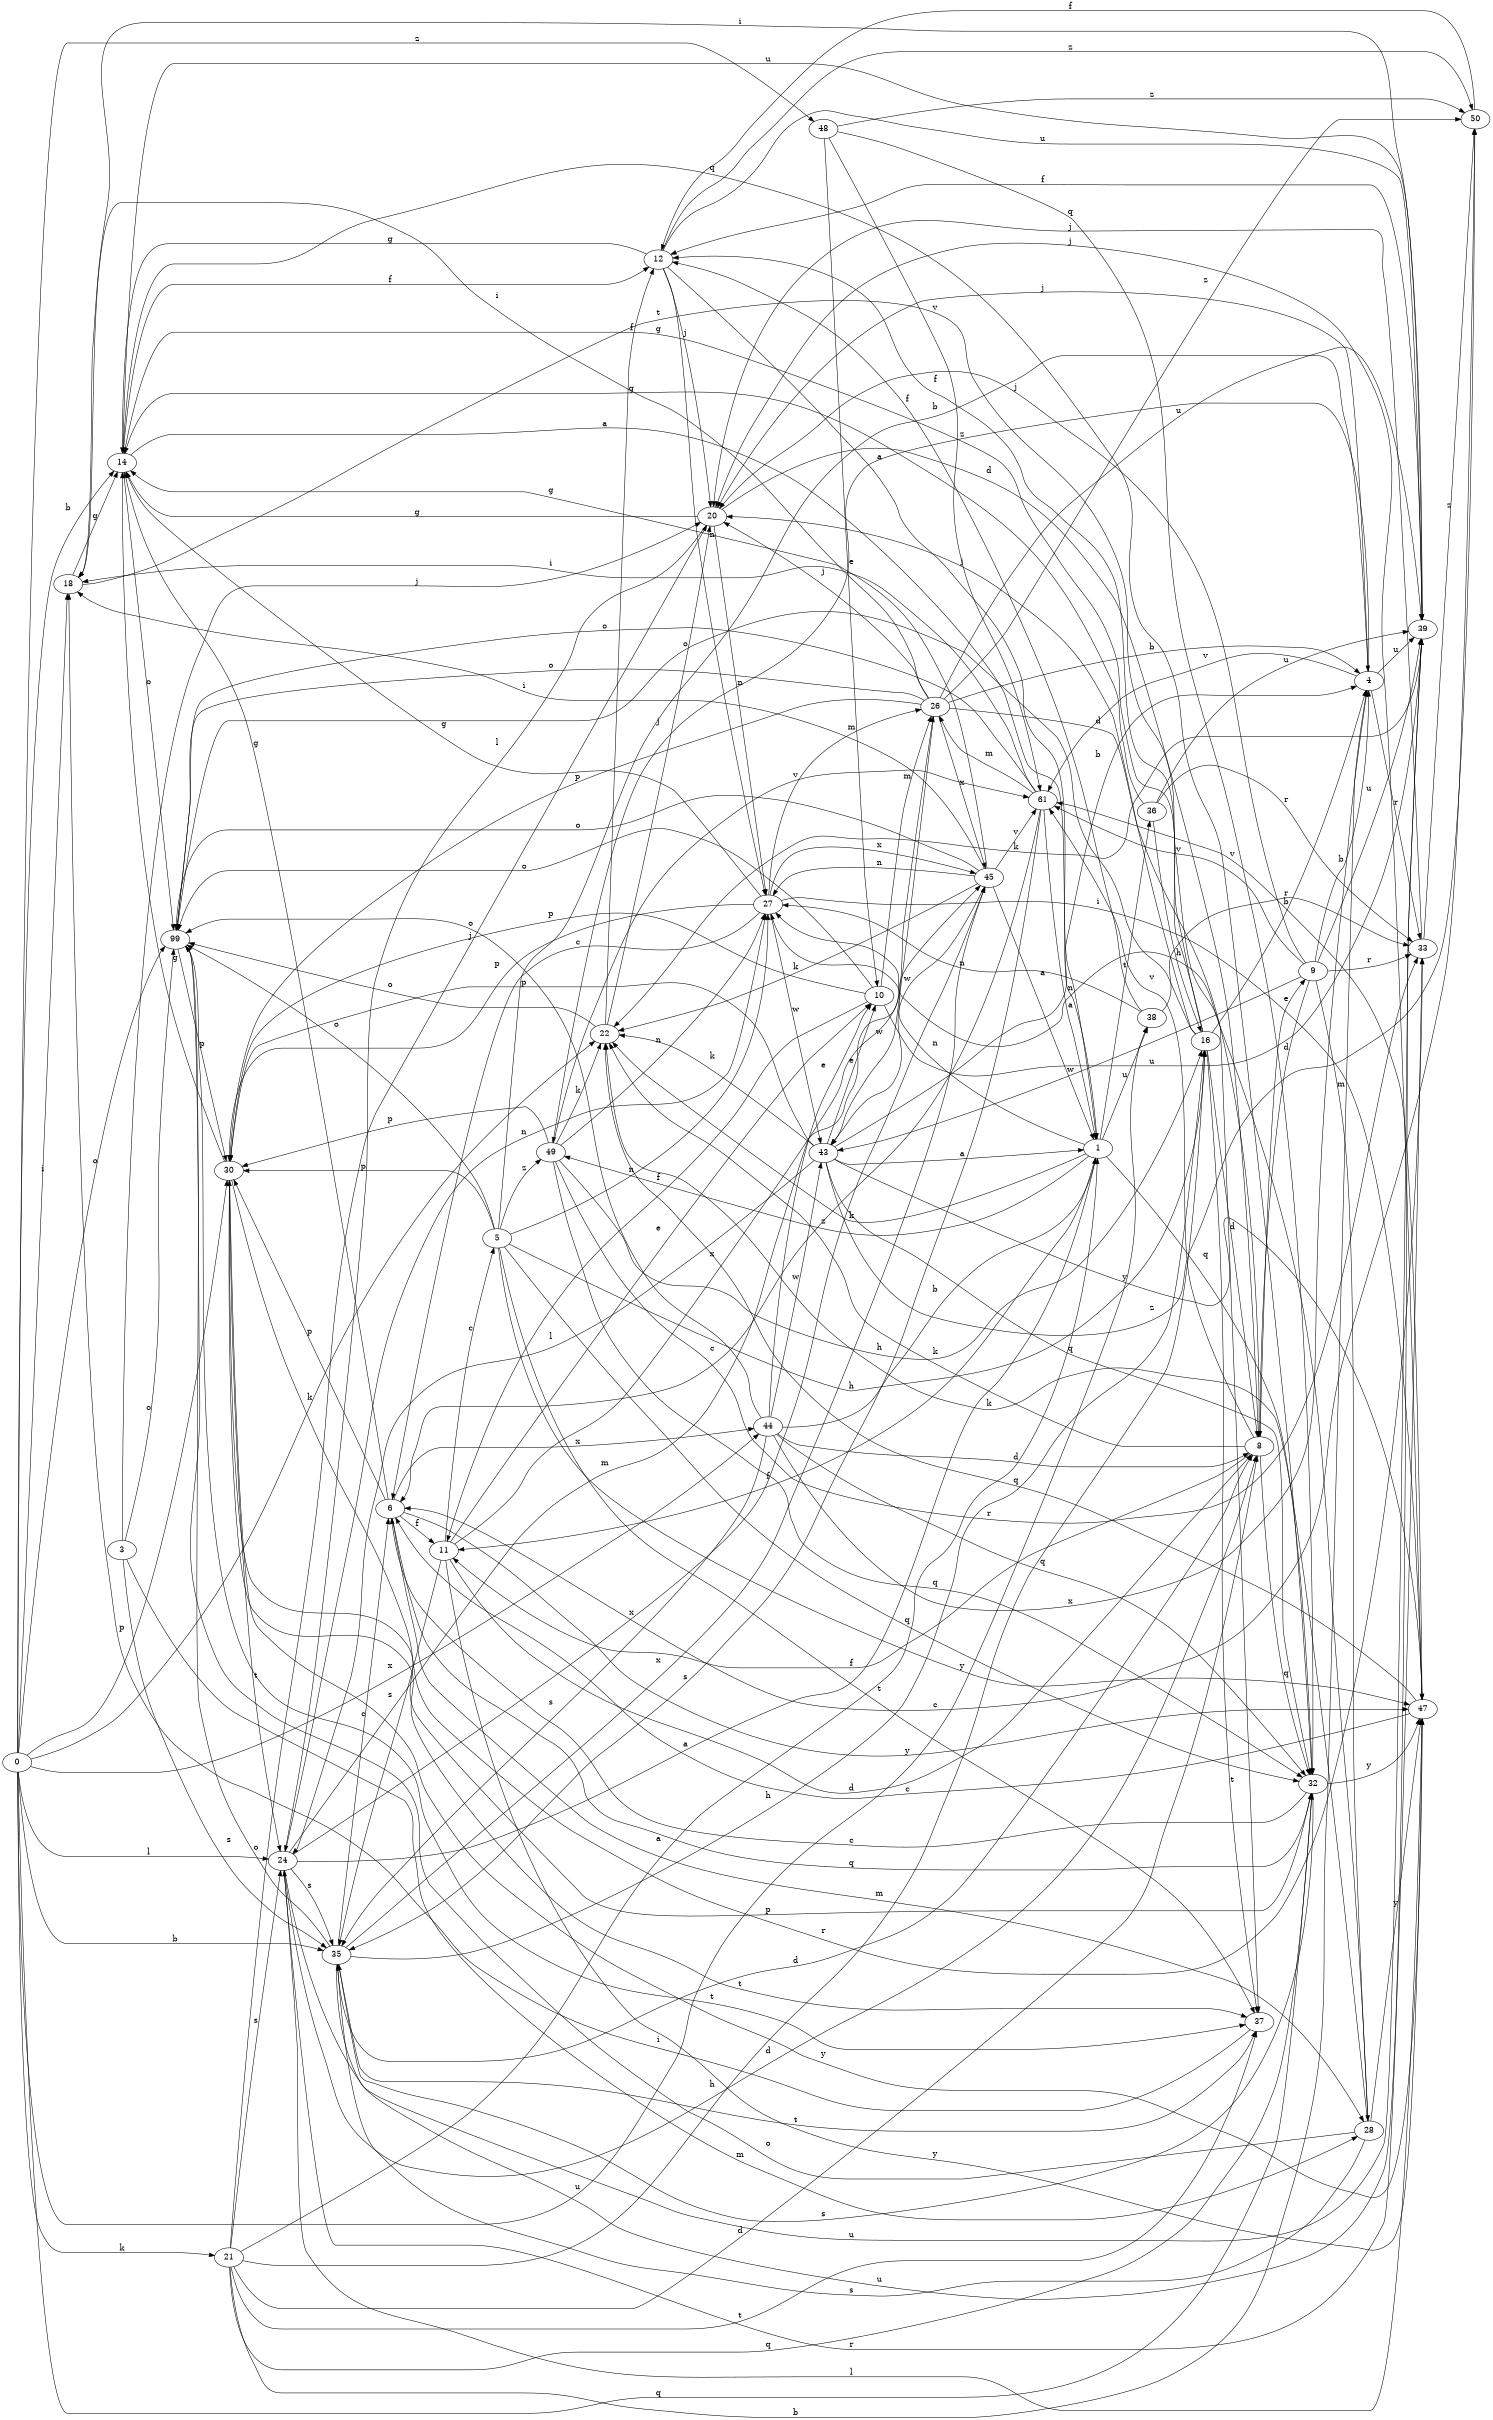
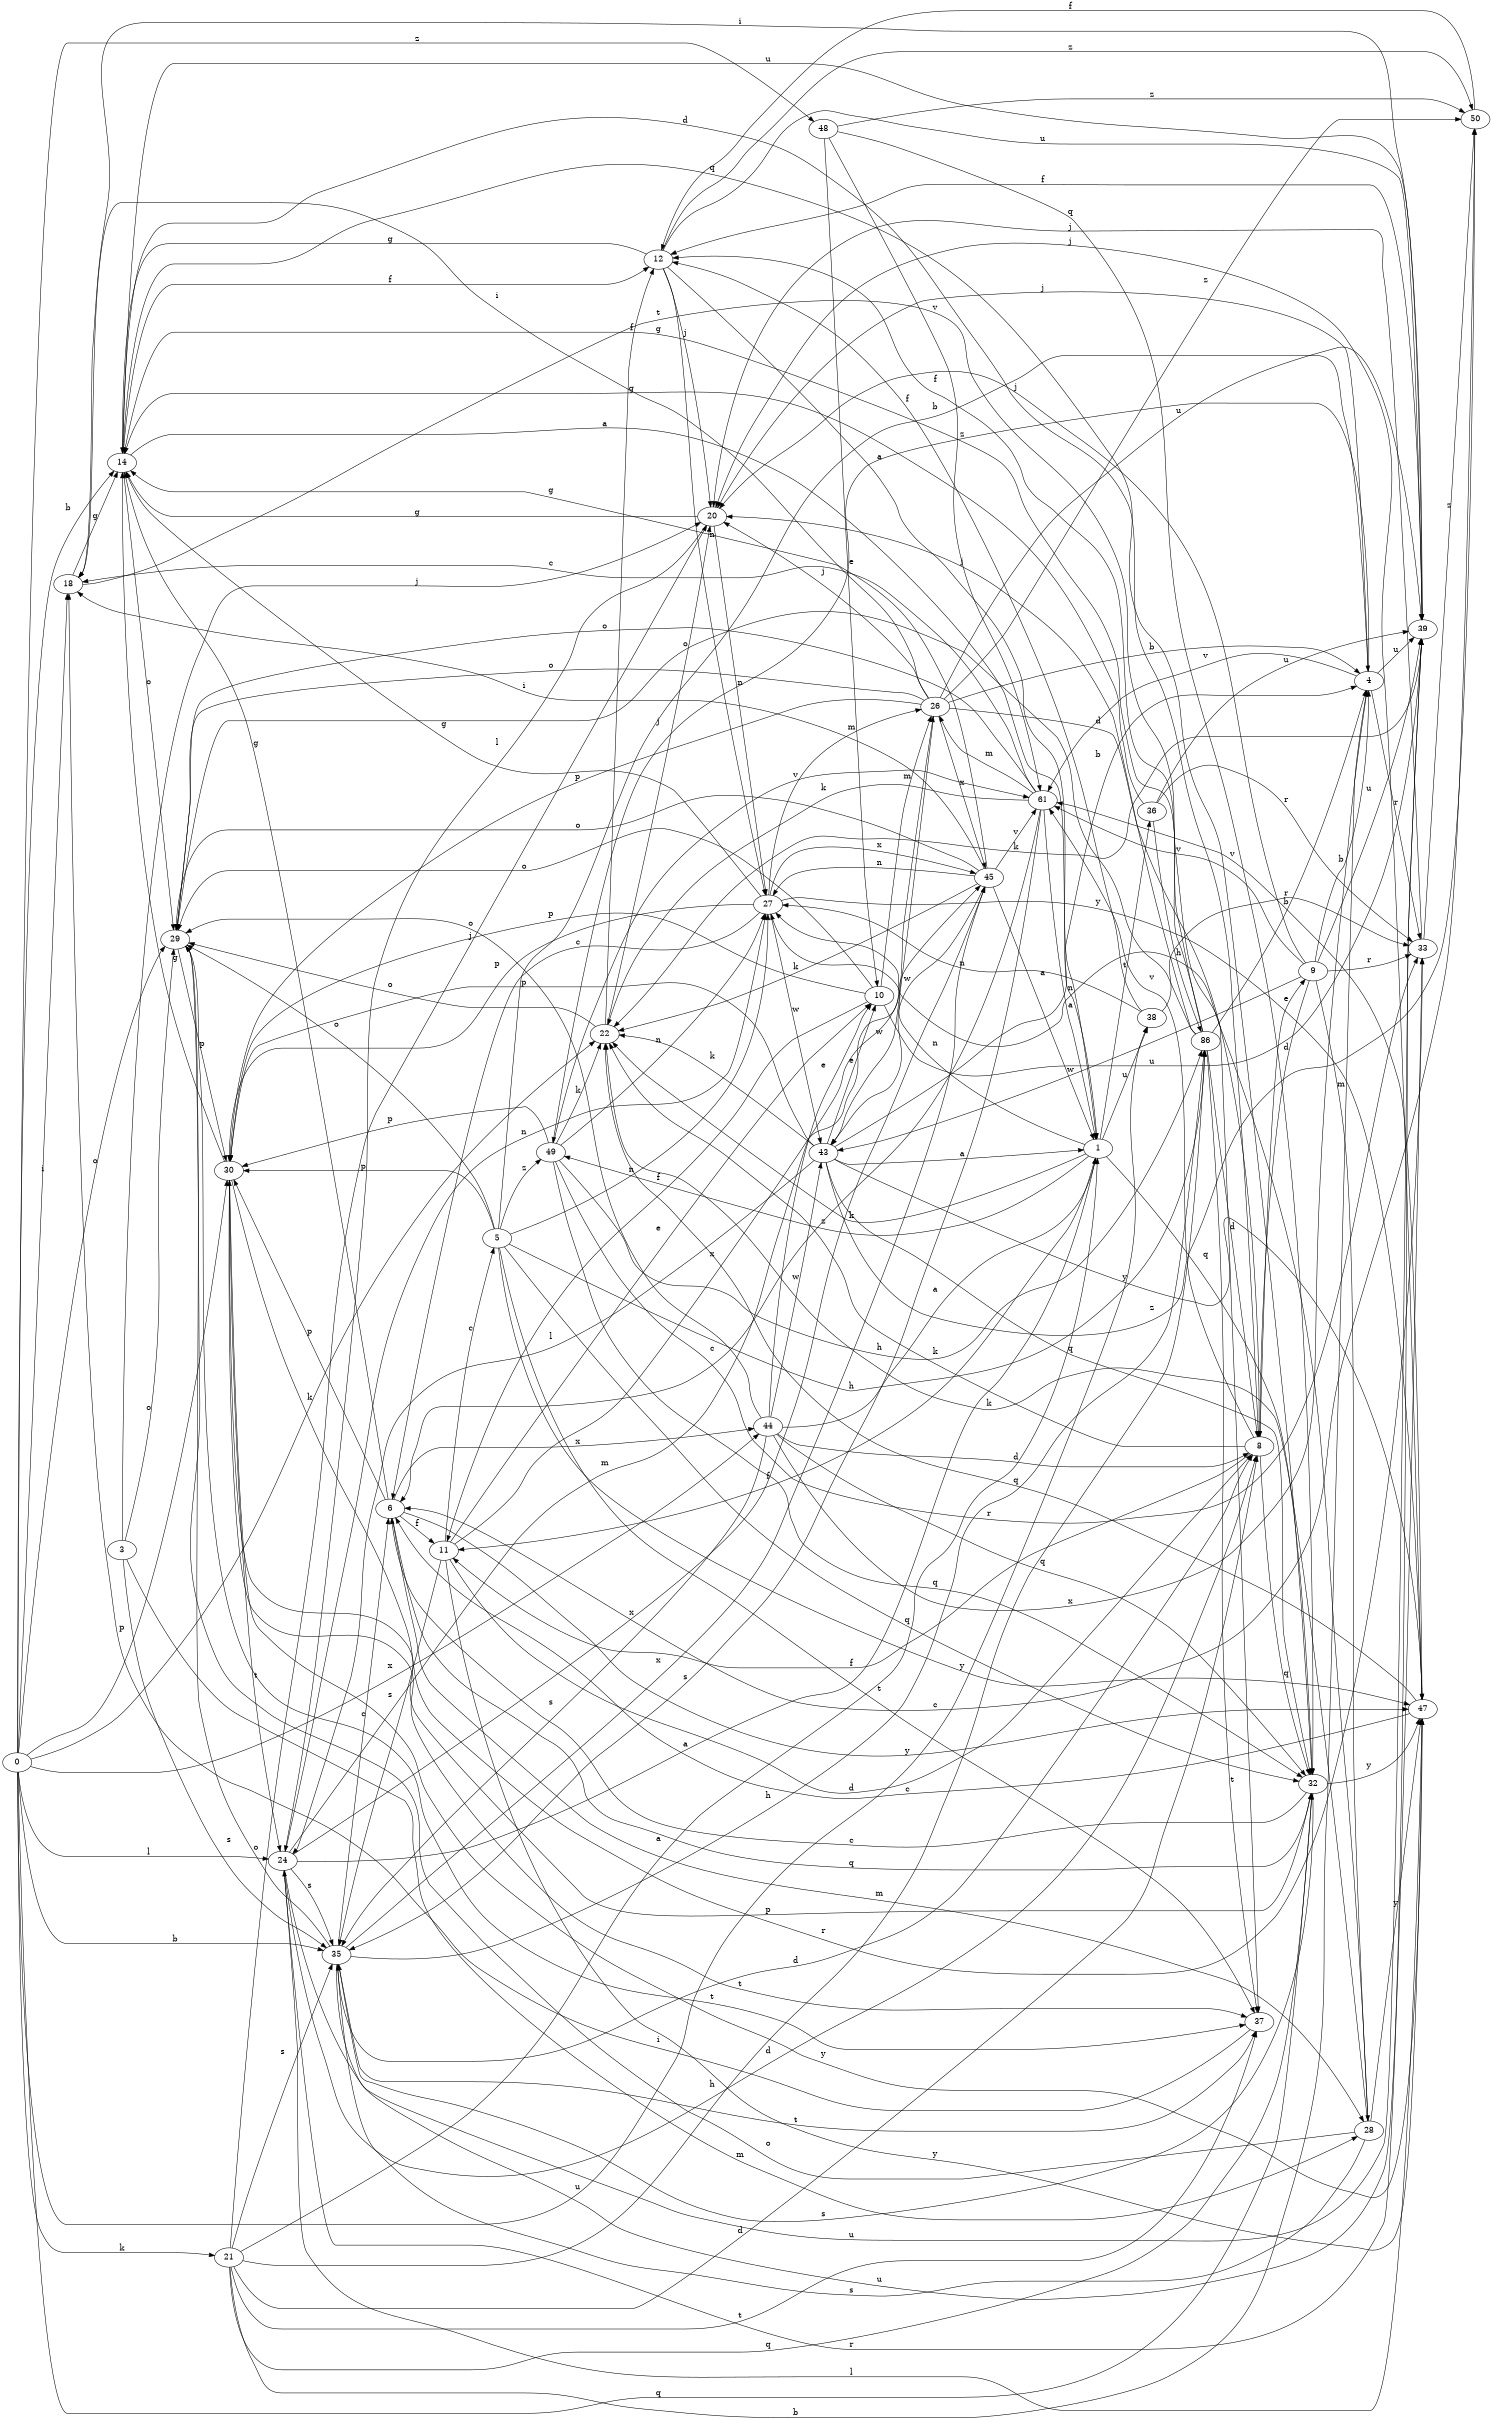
(551, 564) -> (551, 564)
(1182, 815) -> (980, 347)
none -> (788, 820)
(1098, 902) -> (1098, 902)
(175, 940) -> (175, 940)
(1206, 1041) -> (1206, 1041)
(935, 1290) -> (935, 1290)
(253, 2062) -> (278, 2107)
